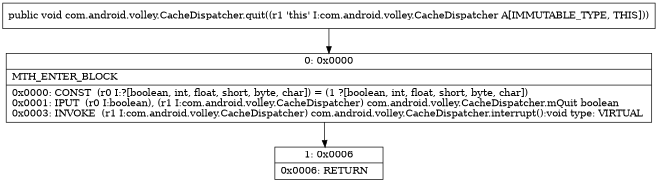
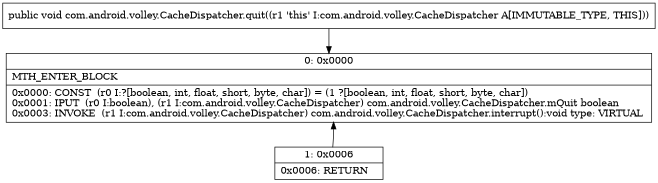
(324, 131) -> (333, 138)
